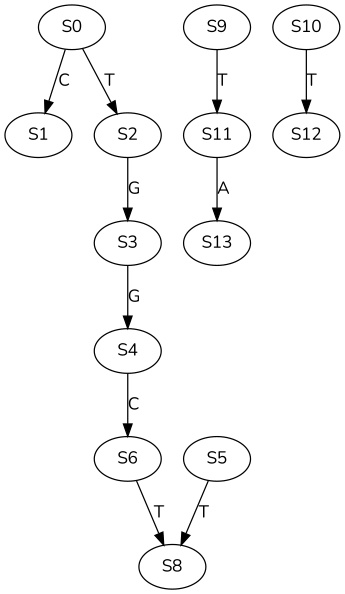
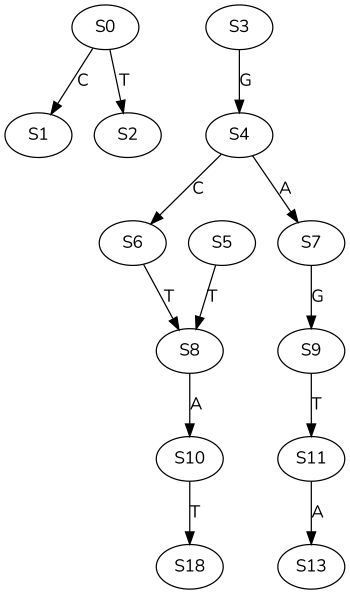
(306, 135) -> (190, 567)
(128, 183) -> none
none -> (311, 243)
none -> (190, 399)
